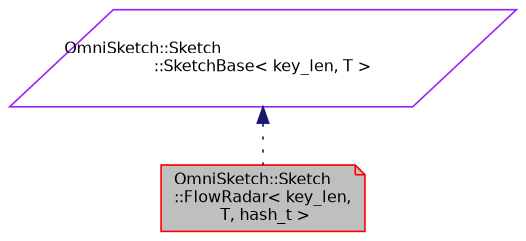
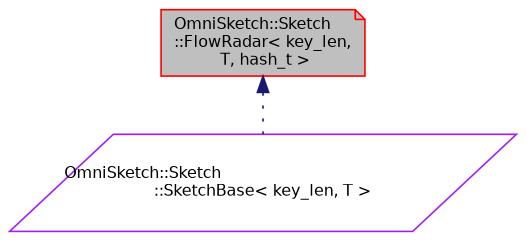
(263, 144) -> (263, 113)
